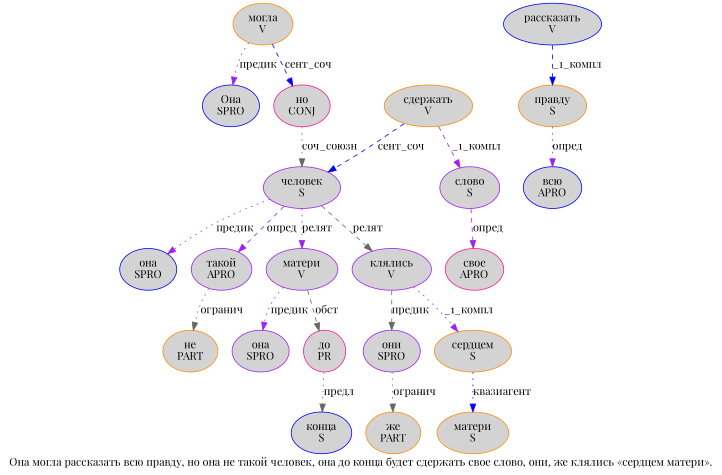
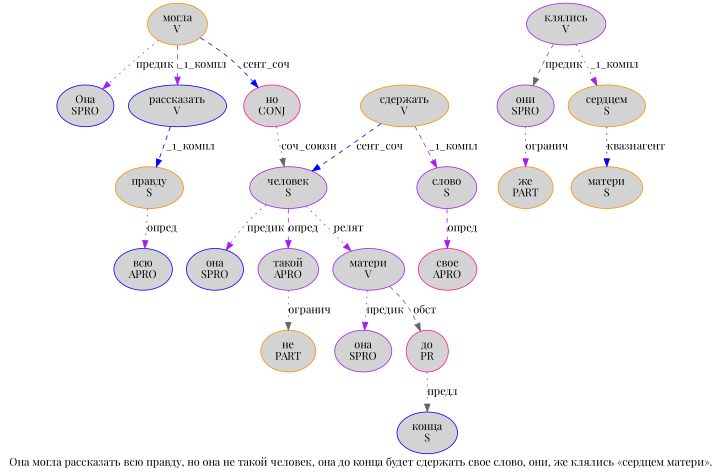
none -> (177, 61)
(344, 226) -> none
(392, 388) -> (526, 143)
